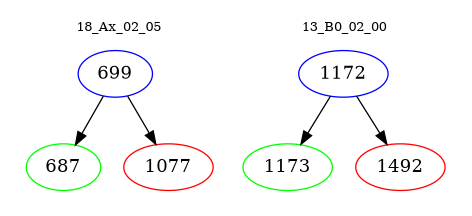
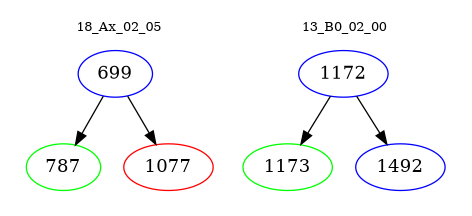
(63, 167) -> (63, 167)
(400, 167) -> (400, 167)
